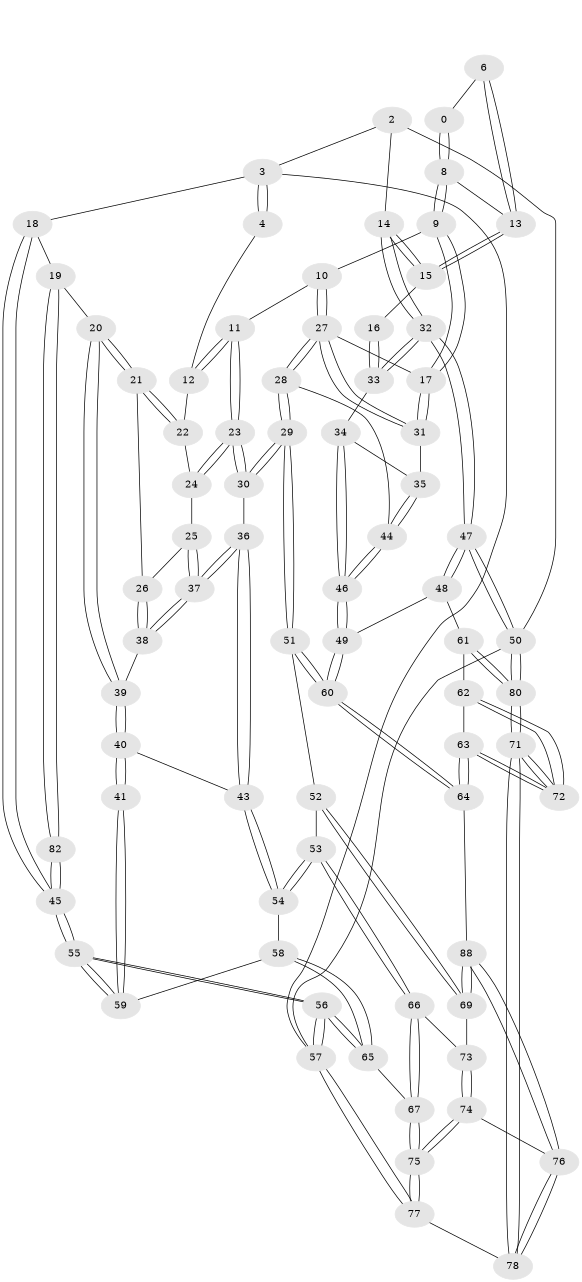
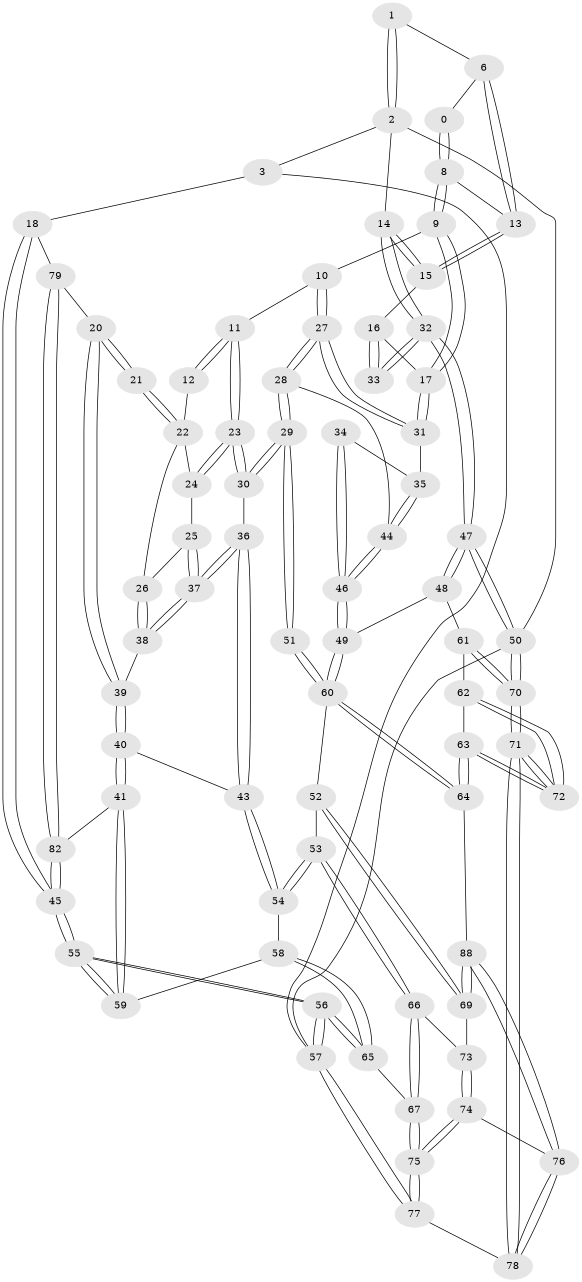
none -> (392, 16)
(263, 224) -> none
(56, 276) -> (56, 276)
(374, 355) -> (394, 348)
(357, 407) -> none
(140, 485) -> (156, 509)
(516, 693) -> (516, 693)
(303, 719) -> (322, 745)
none -> (88, 823)
